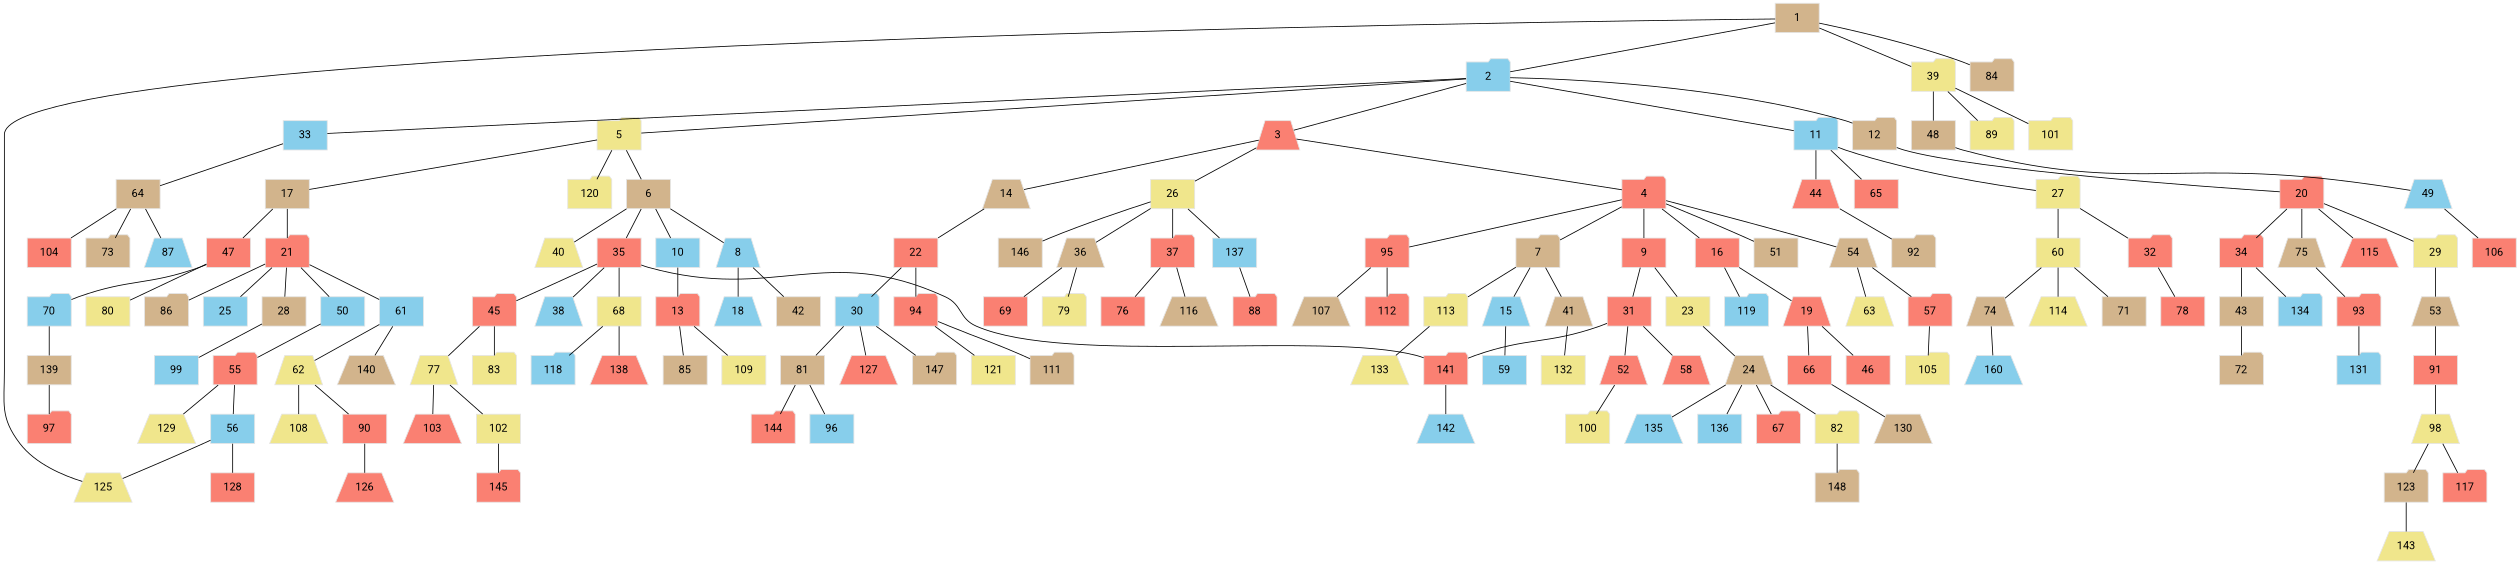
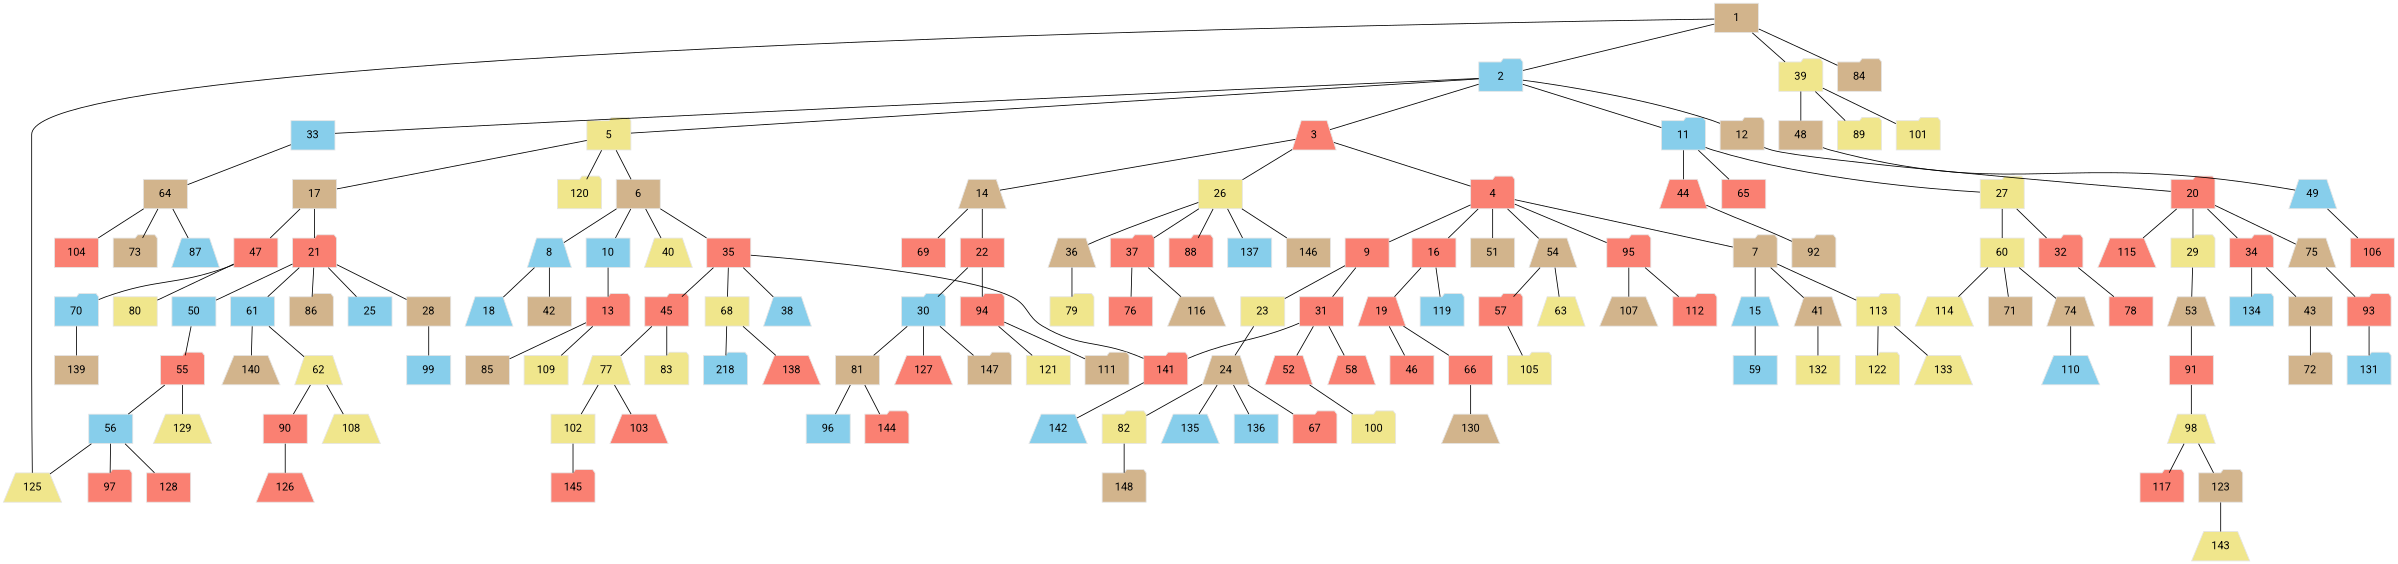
(1043, 282) -> (953, 223)
(1245, 282) -> (1206, 223)
(553, 370) -> (725, 370)
none -> (1877, 370)
(1994, 370) -> (2071, 370)
(49, 400) -> (110, 458)
